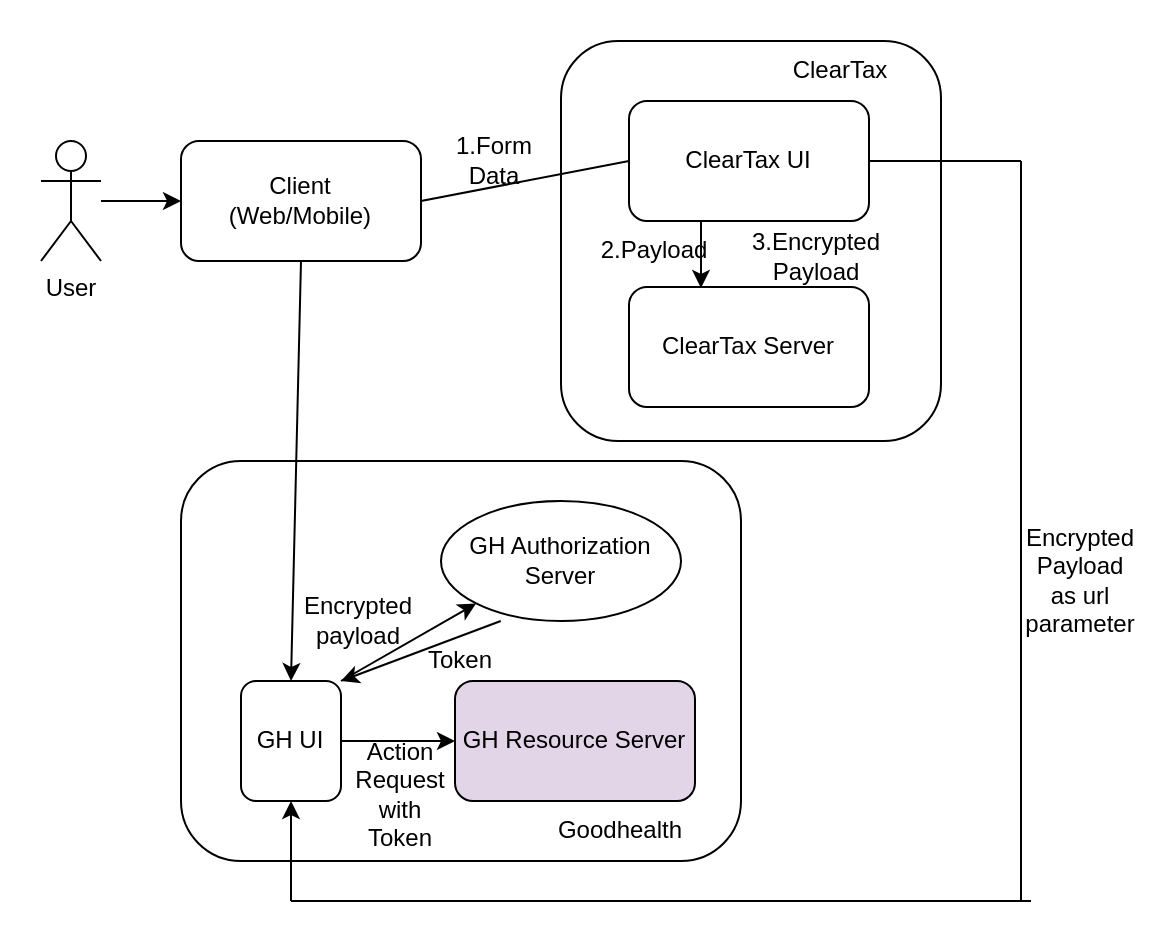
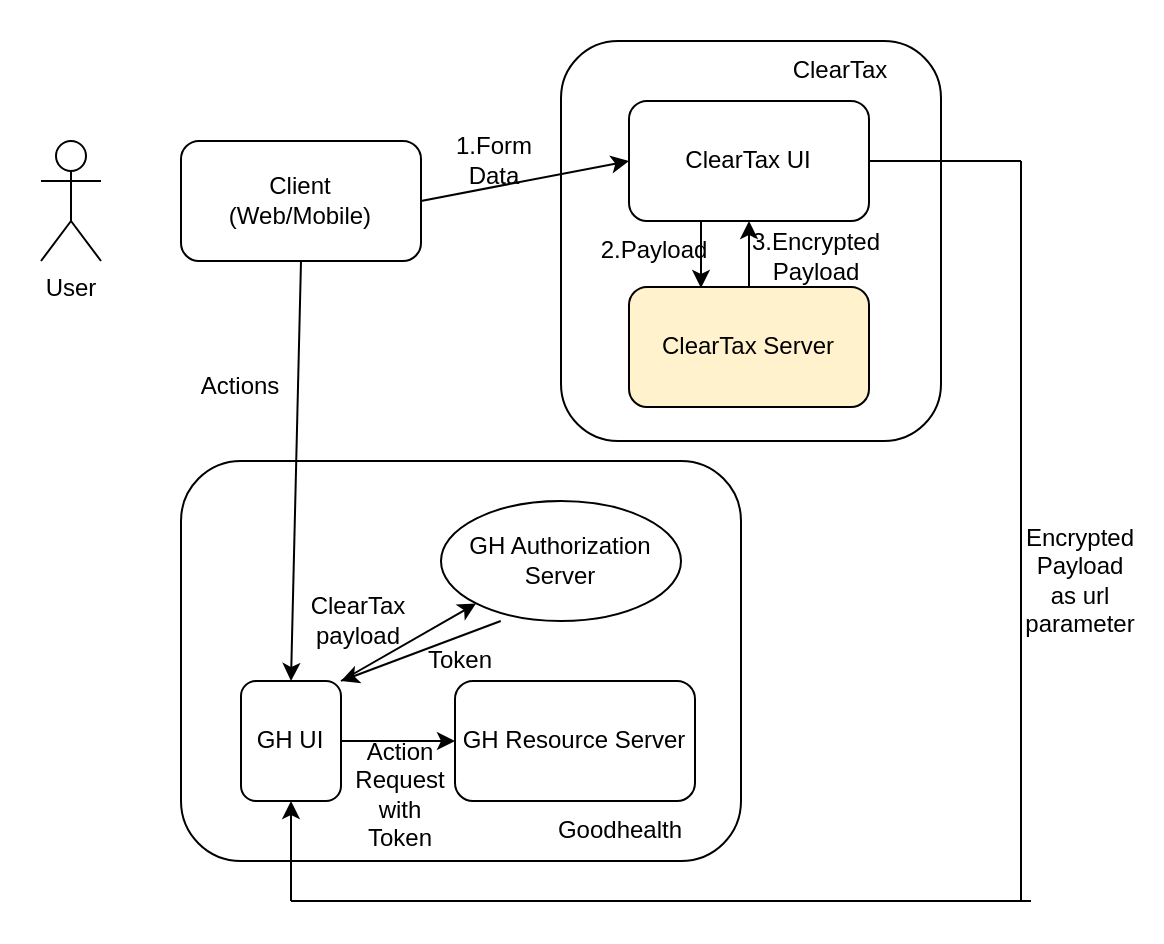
(620, 163) -> (615, 164)
(134, 201) -> none
none -> (749, 261)
(749, 347) -> (749, 347)
none -> (241, 387)
(359, 621) -> (359, 621)
(575, 741) -> (575, 741)
